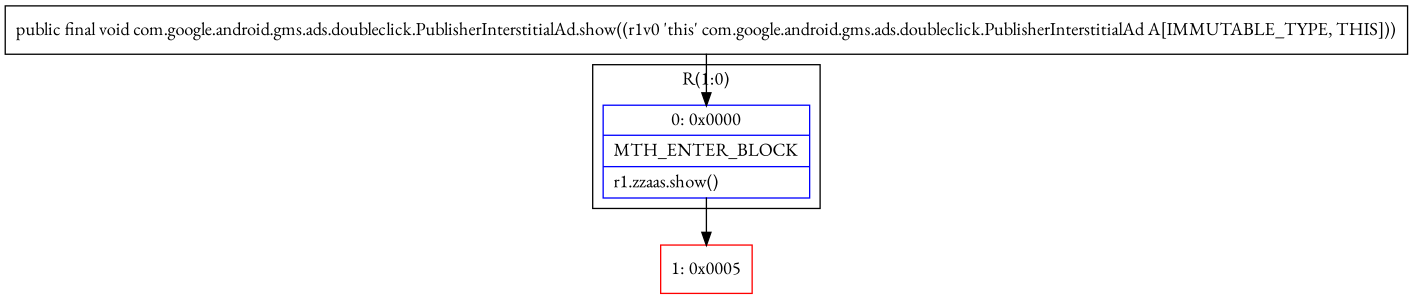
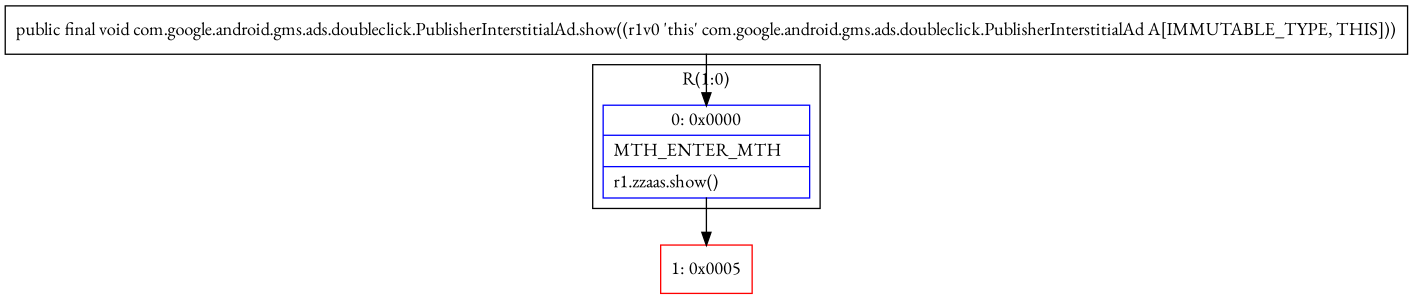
(706, 150) -> (698, 150)
